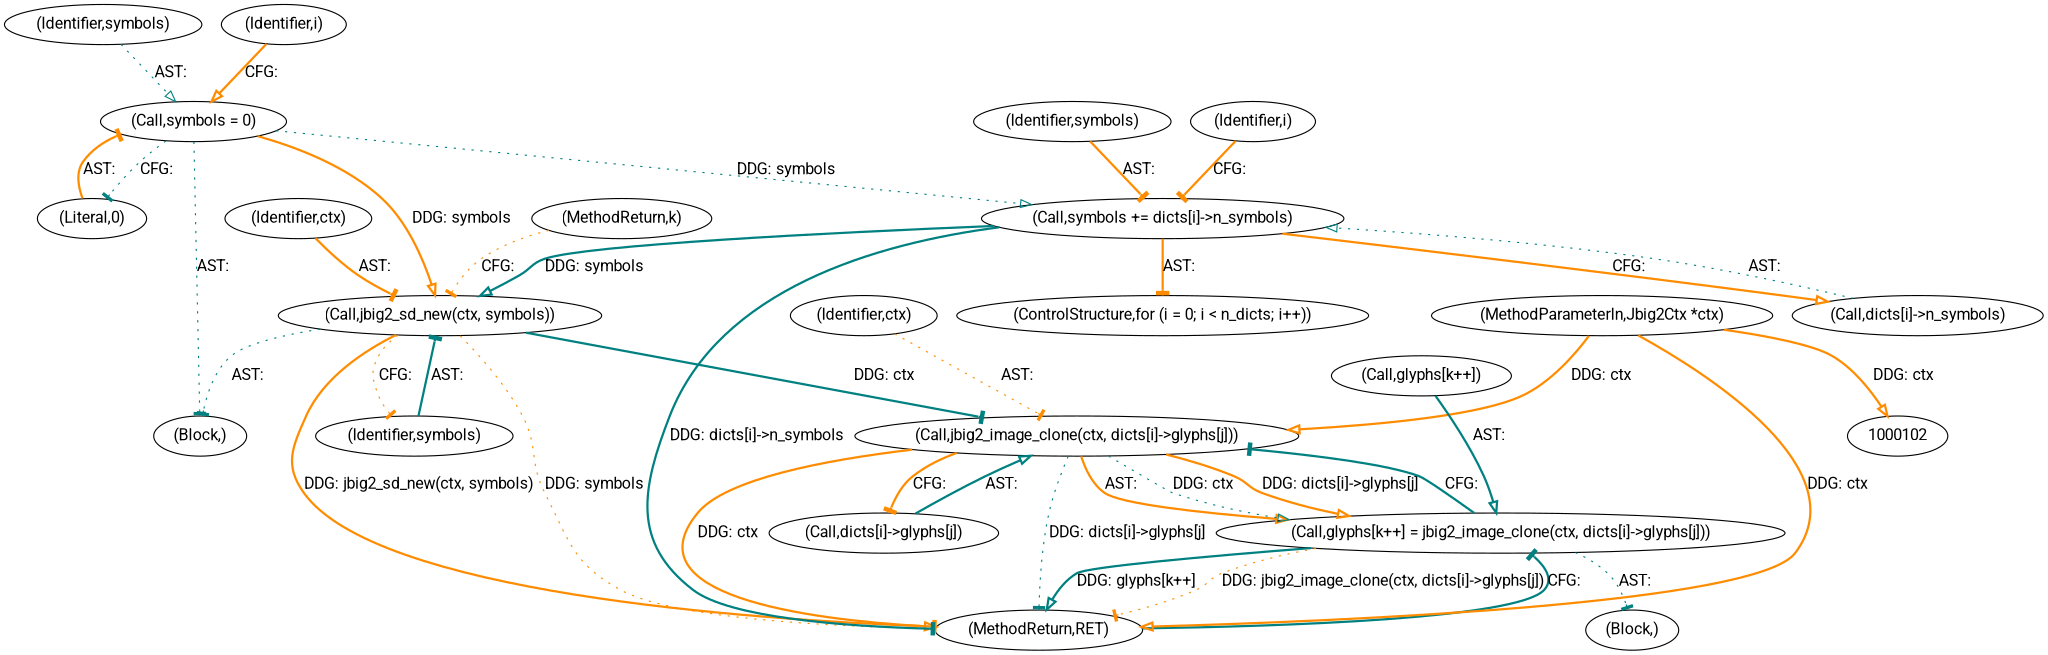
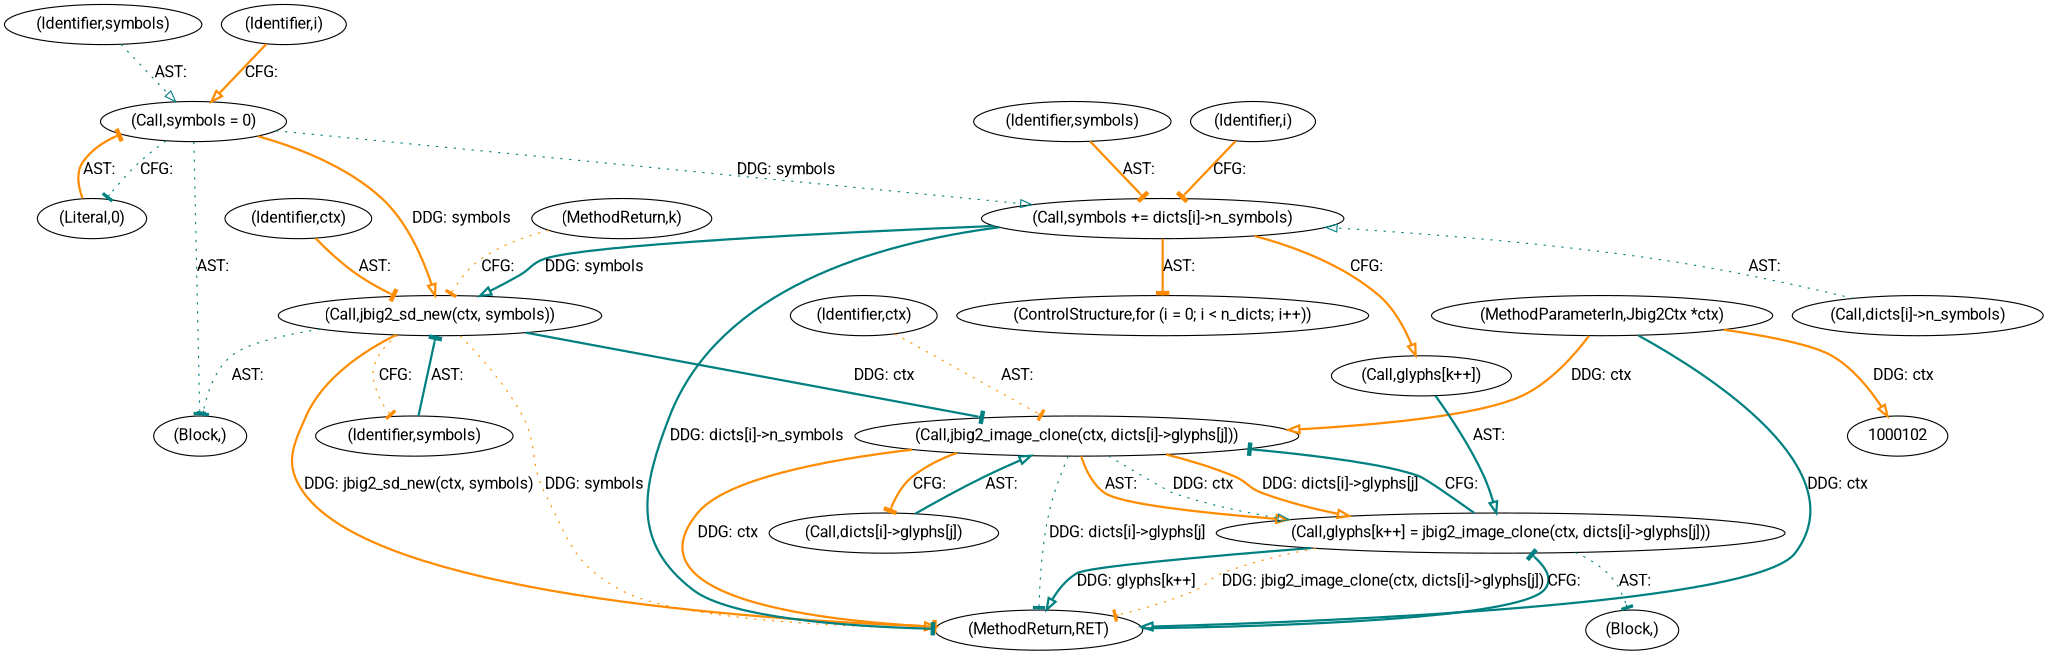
(1549, 266) -> (1346, 273)
(1650, 594) -> (1650, 594)
